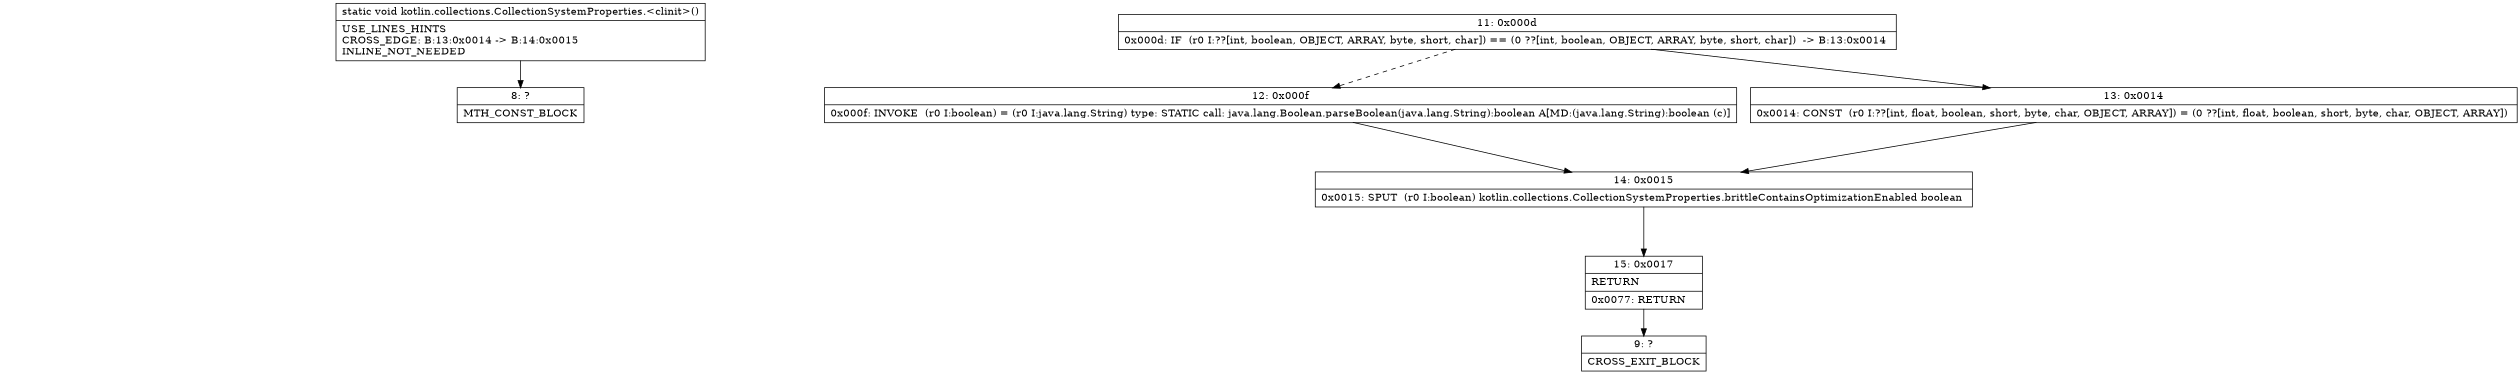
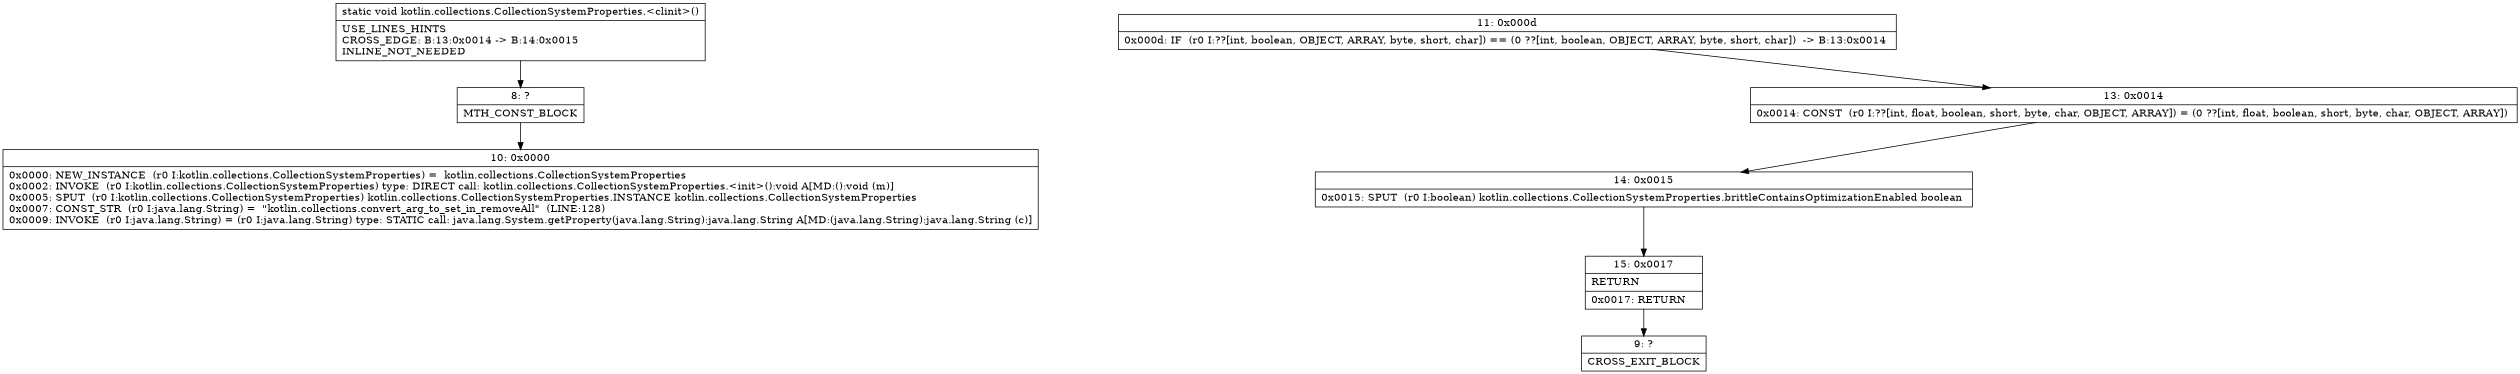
(1281, 105) -> none
none -> (521, 189)
(1644, 300) -> (1644, 300)
